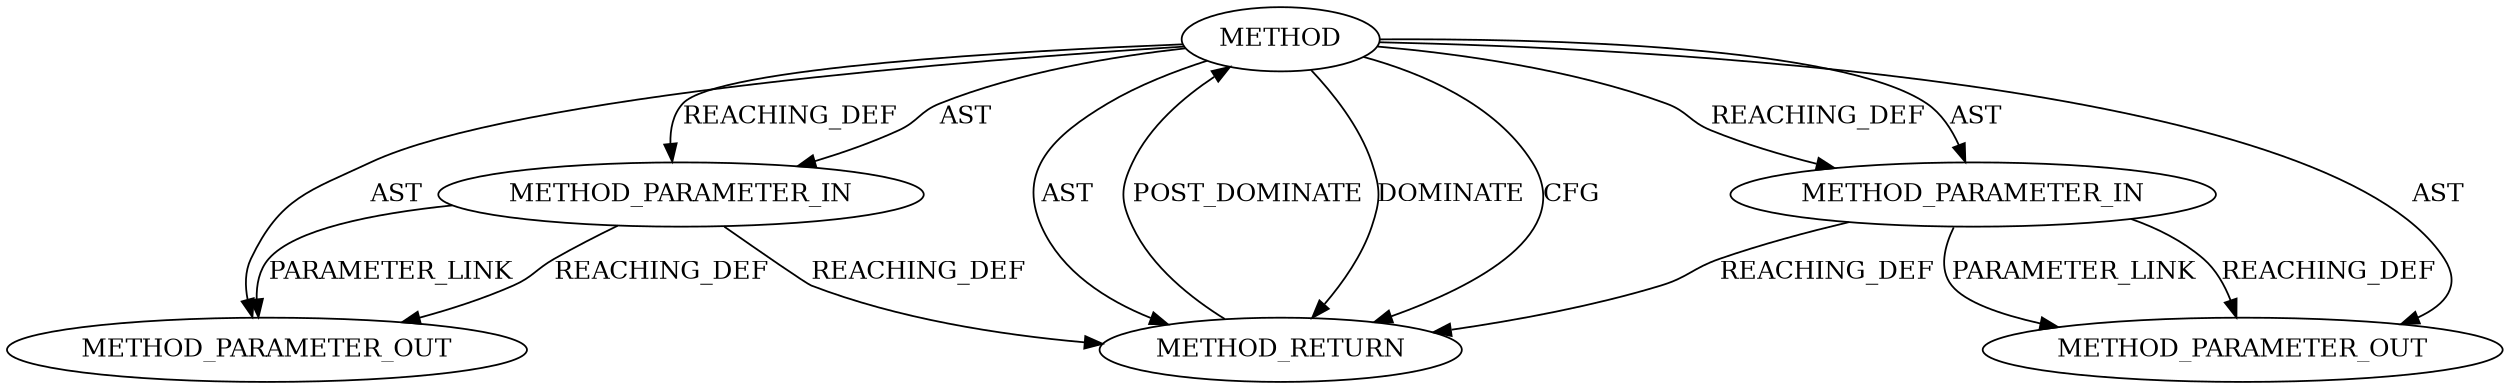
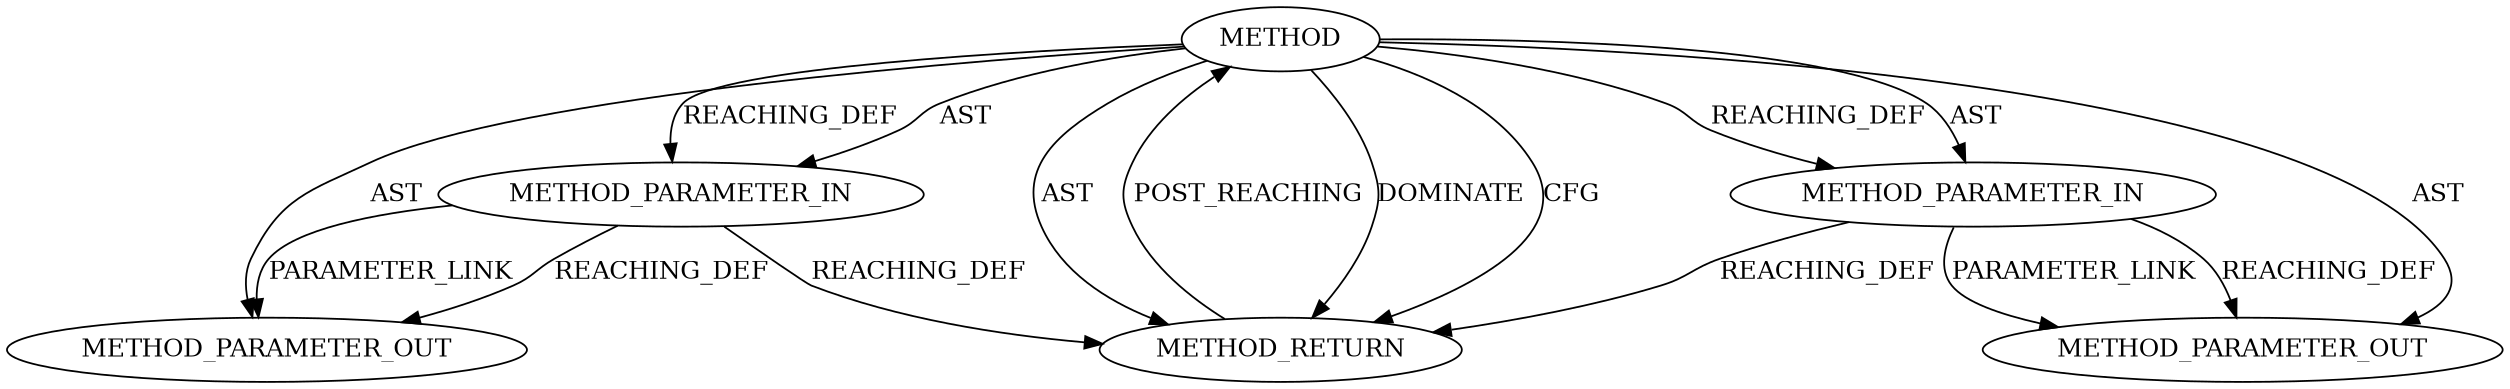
(1249, 195) -> (1249, 195)
